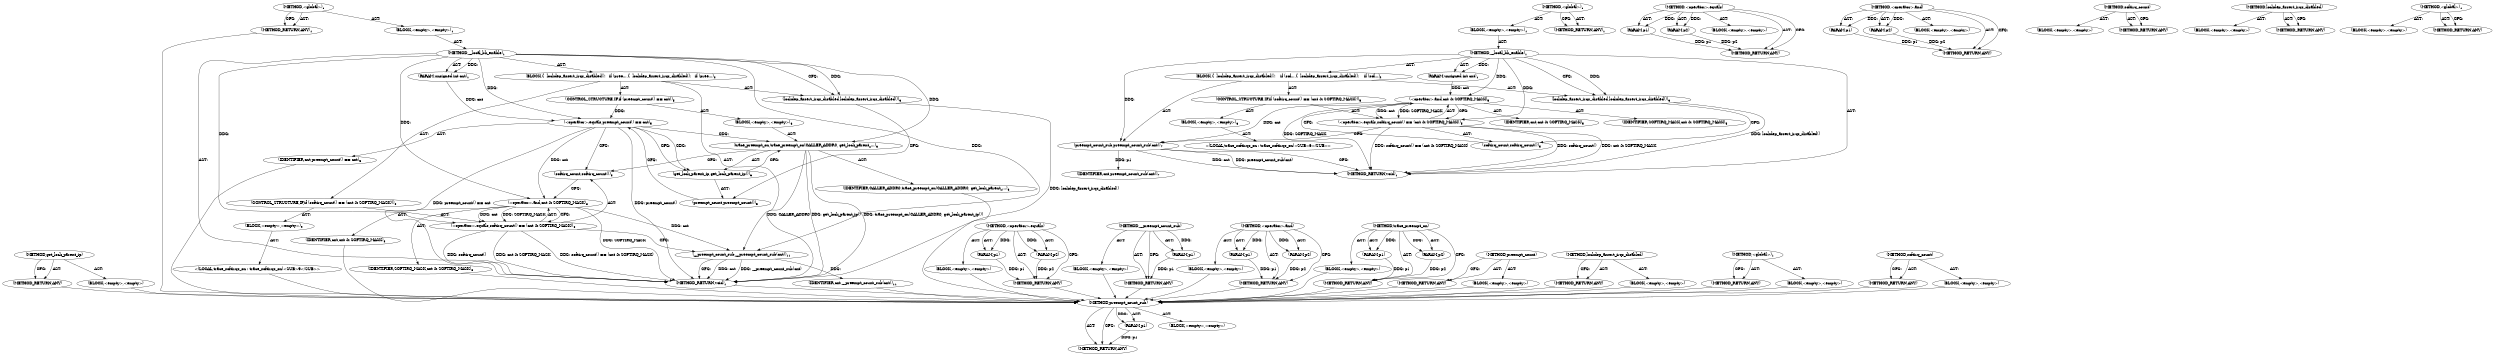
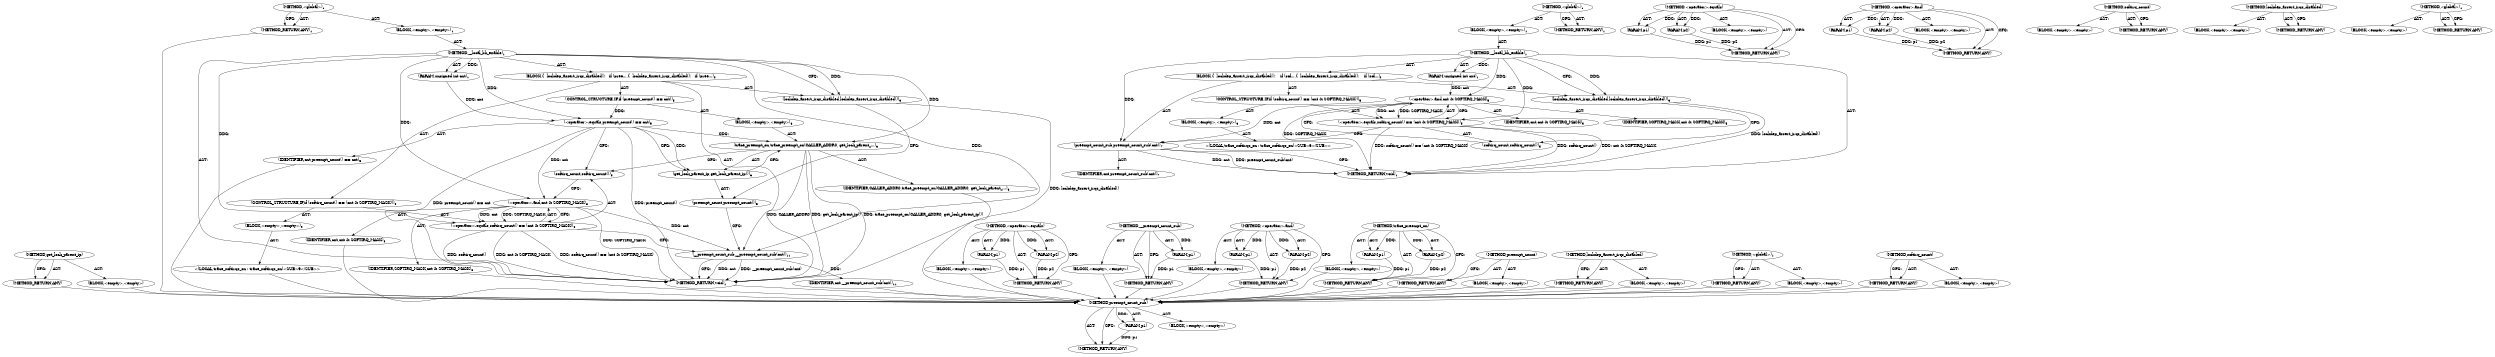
(1123, 160) -> (1123, 160)
(652, 175) -> (731, 228)
